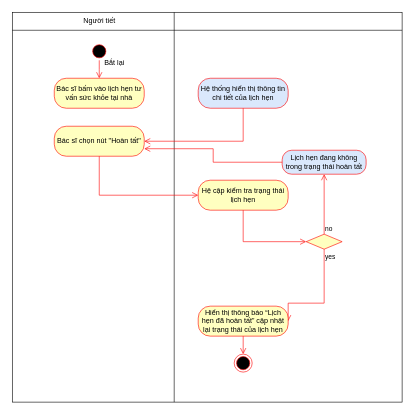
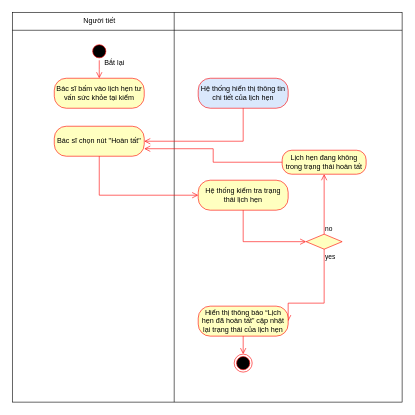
(99, 93) -> (99, 93)
(324, 162) -> (324, 162)
(243, 195) -> (243, 195)
